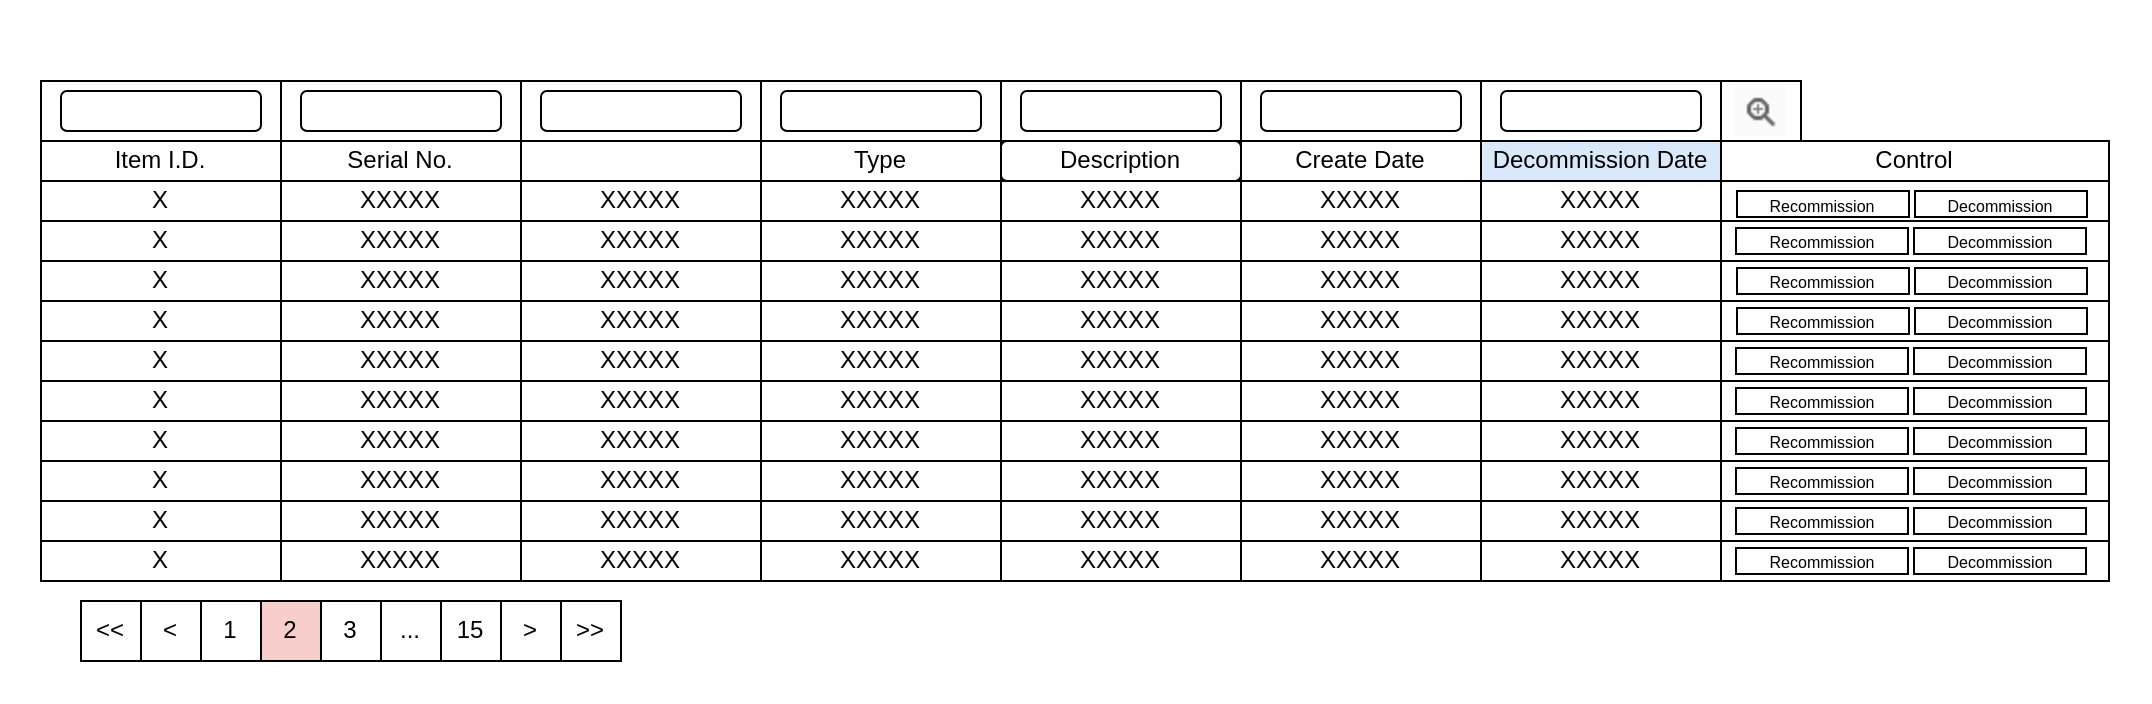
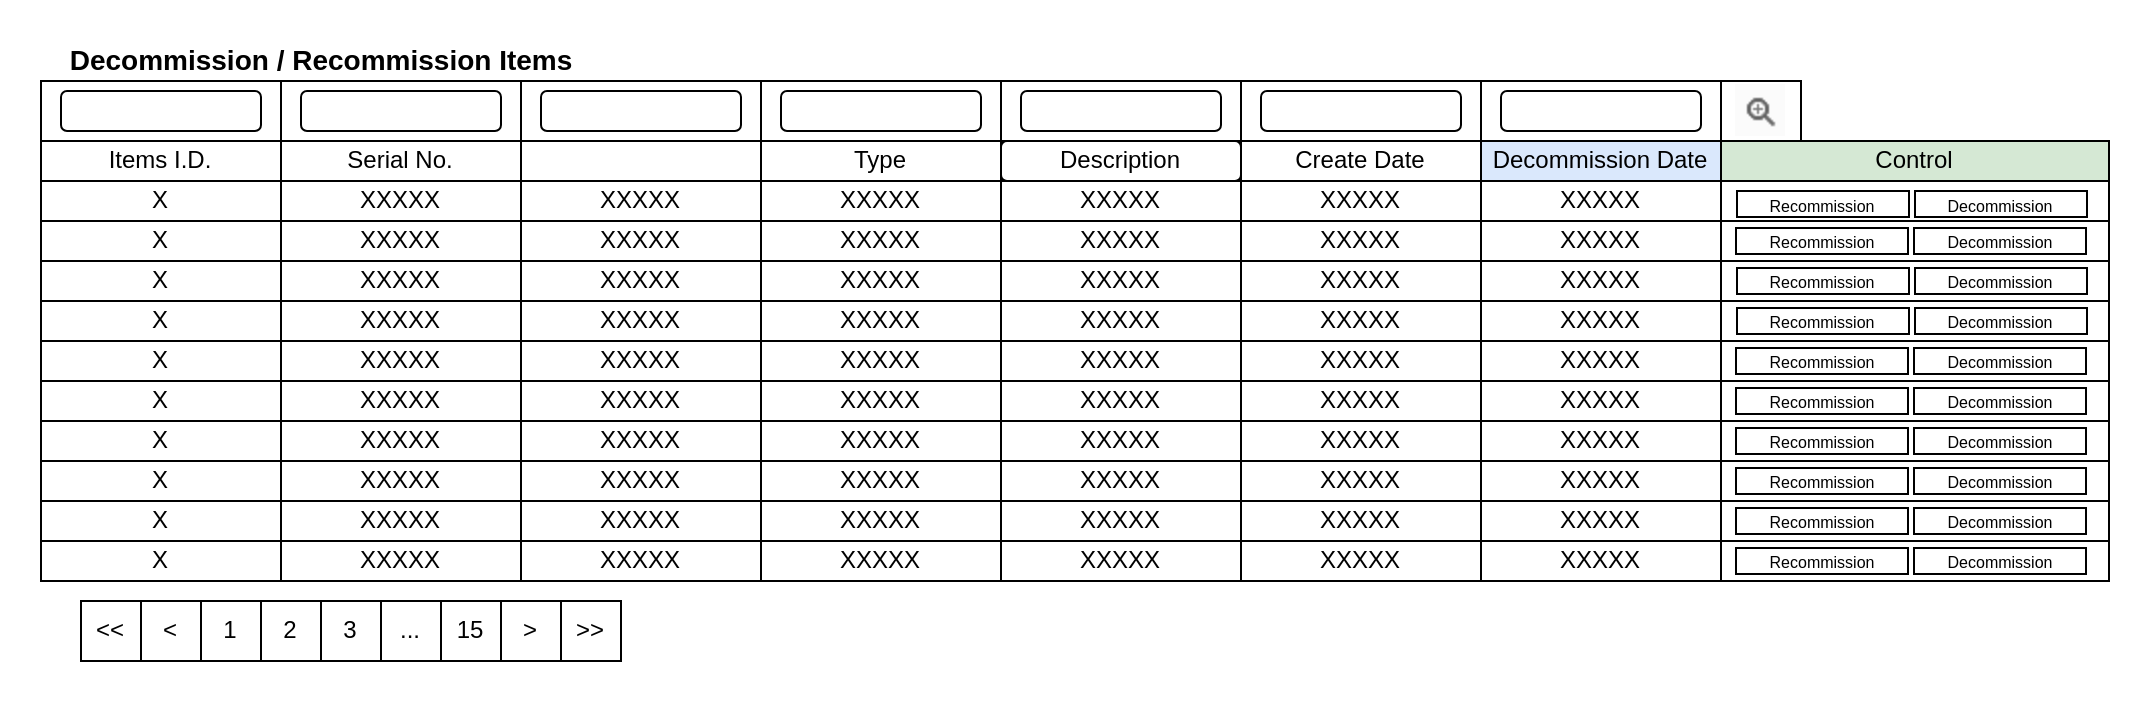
none -> (322, 61)
(161, 161) -> (161, 161)
(1915, 161) -> (1915, 161)
(291, 631) -> (291, 631)
